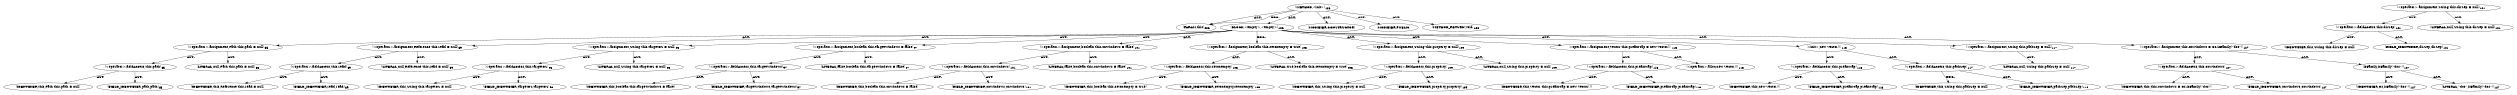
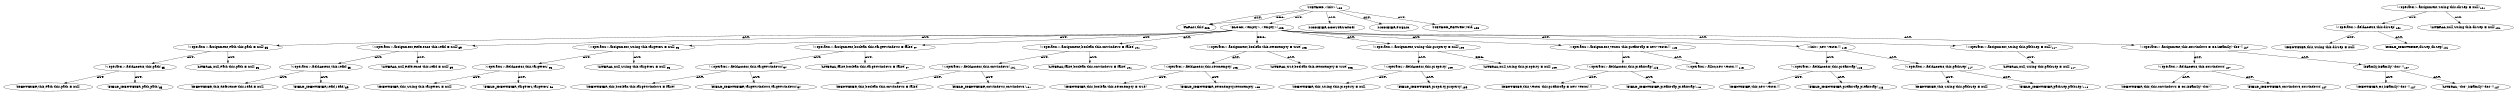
(1480, 57) -> (1480, 57)
(349, 67) -> (349, 67)
(1951, 77) -> (1950, 77)
